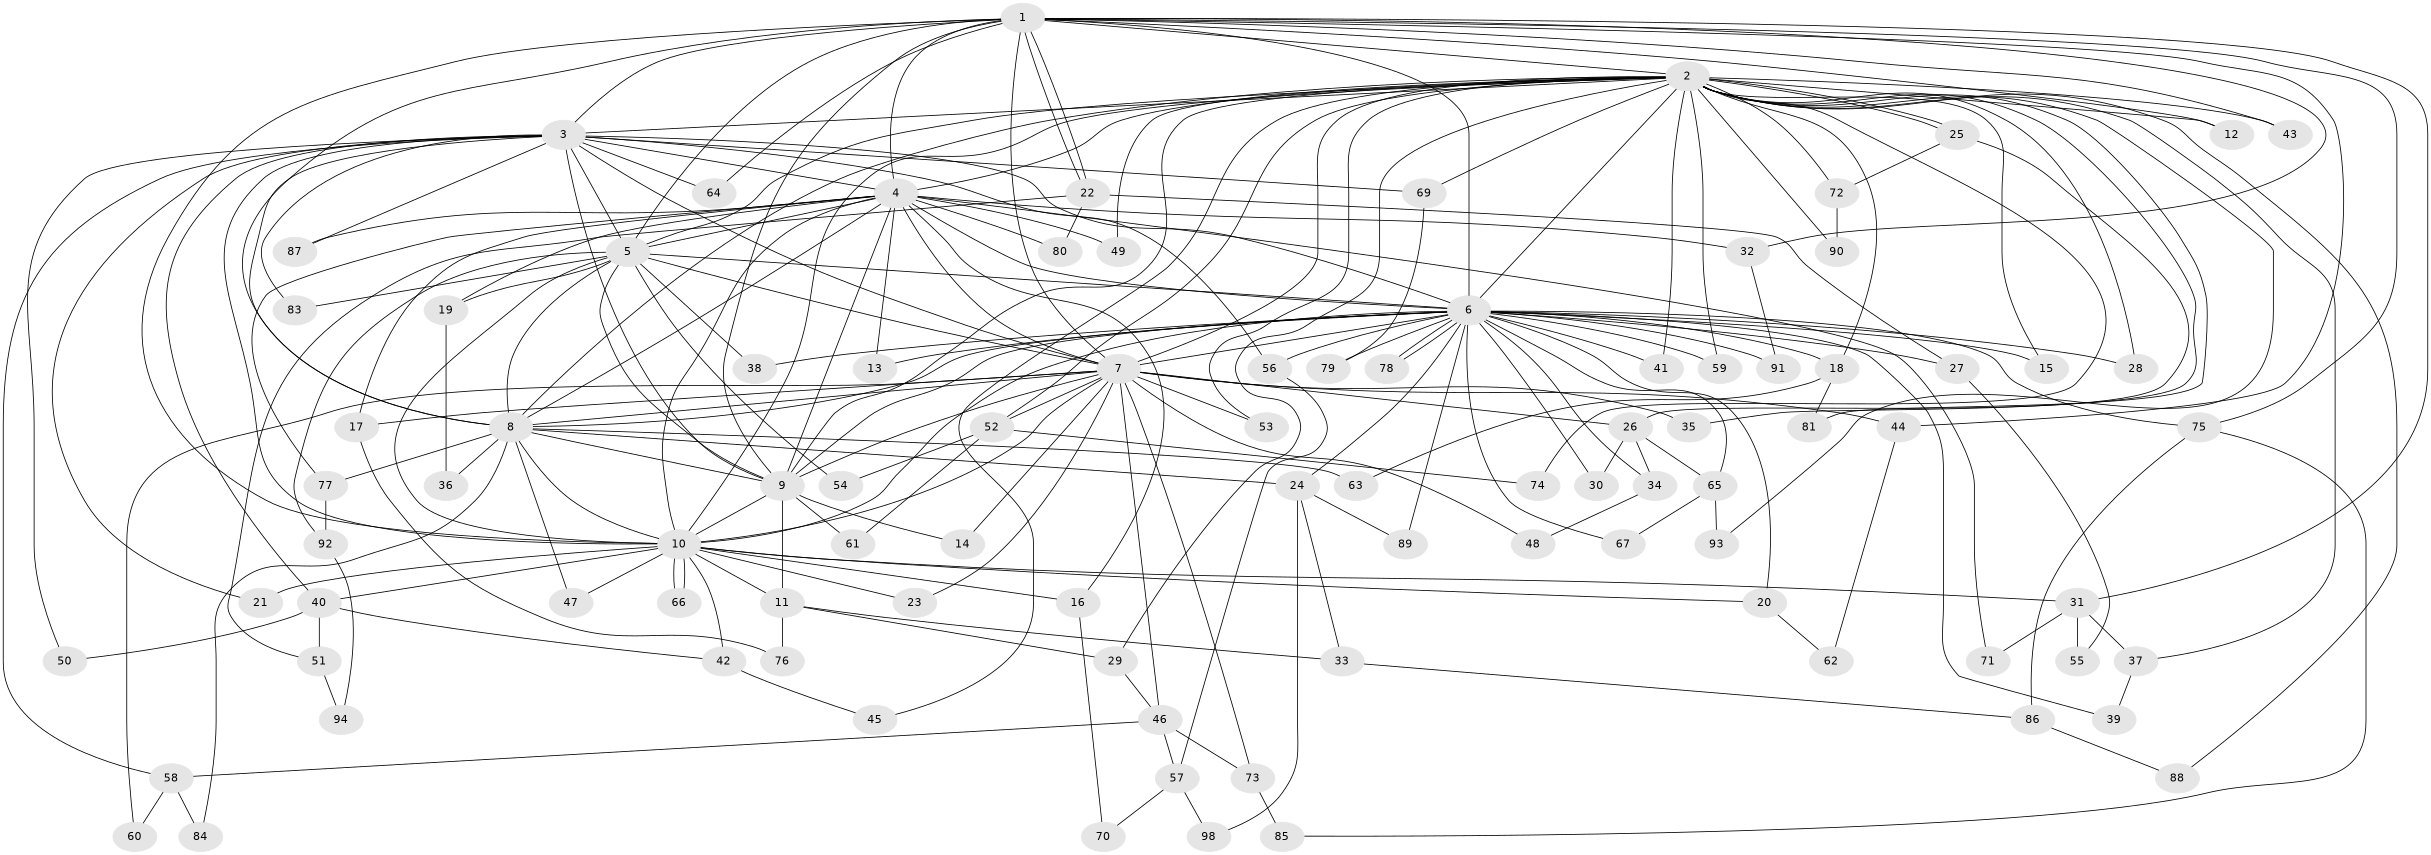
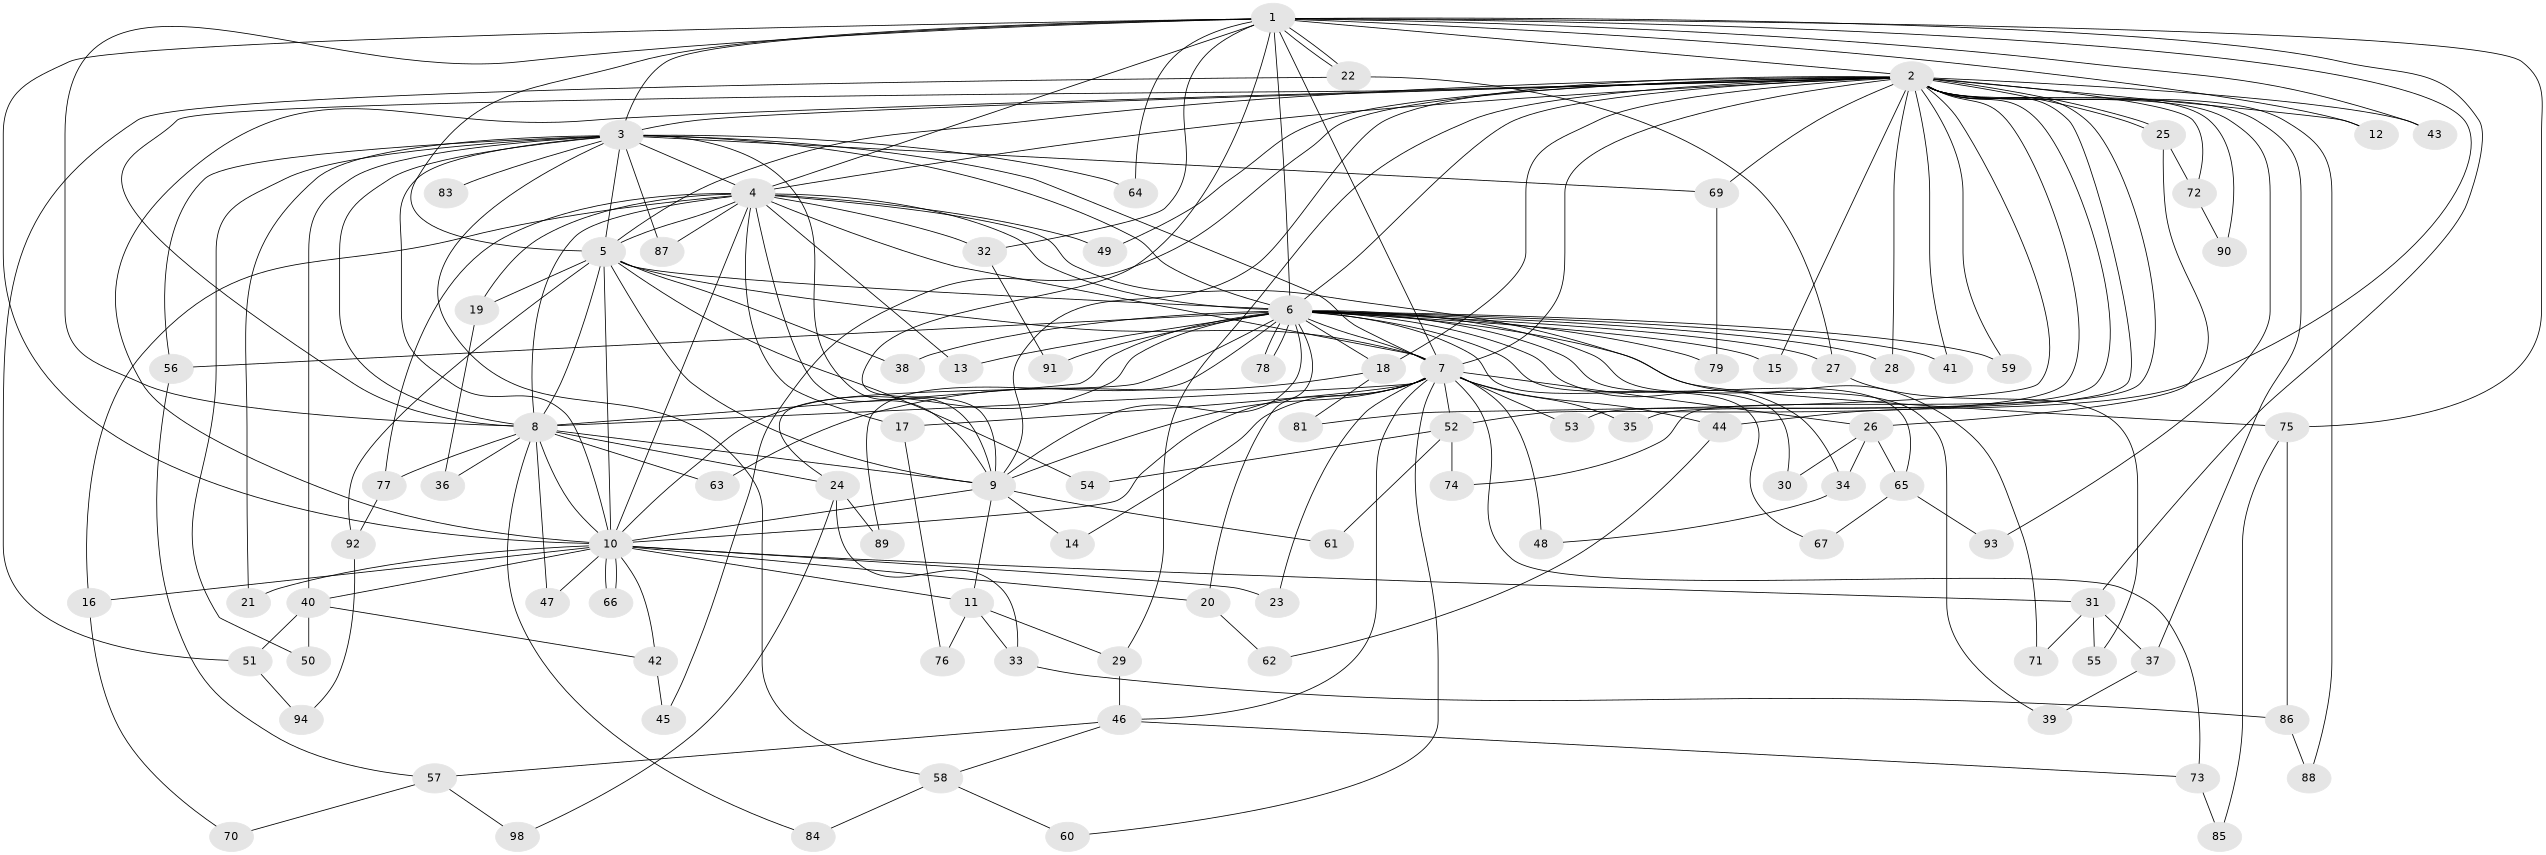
(1060, 252) -> none
(461, 281) -> none
